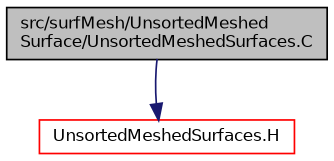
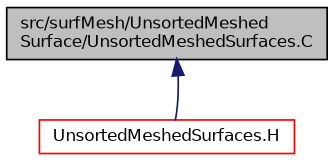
(156, 81) -> (178, 98)
